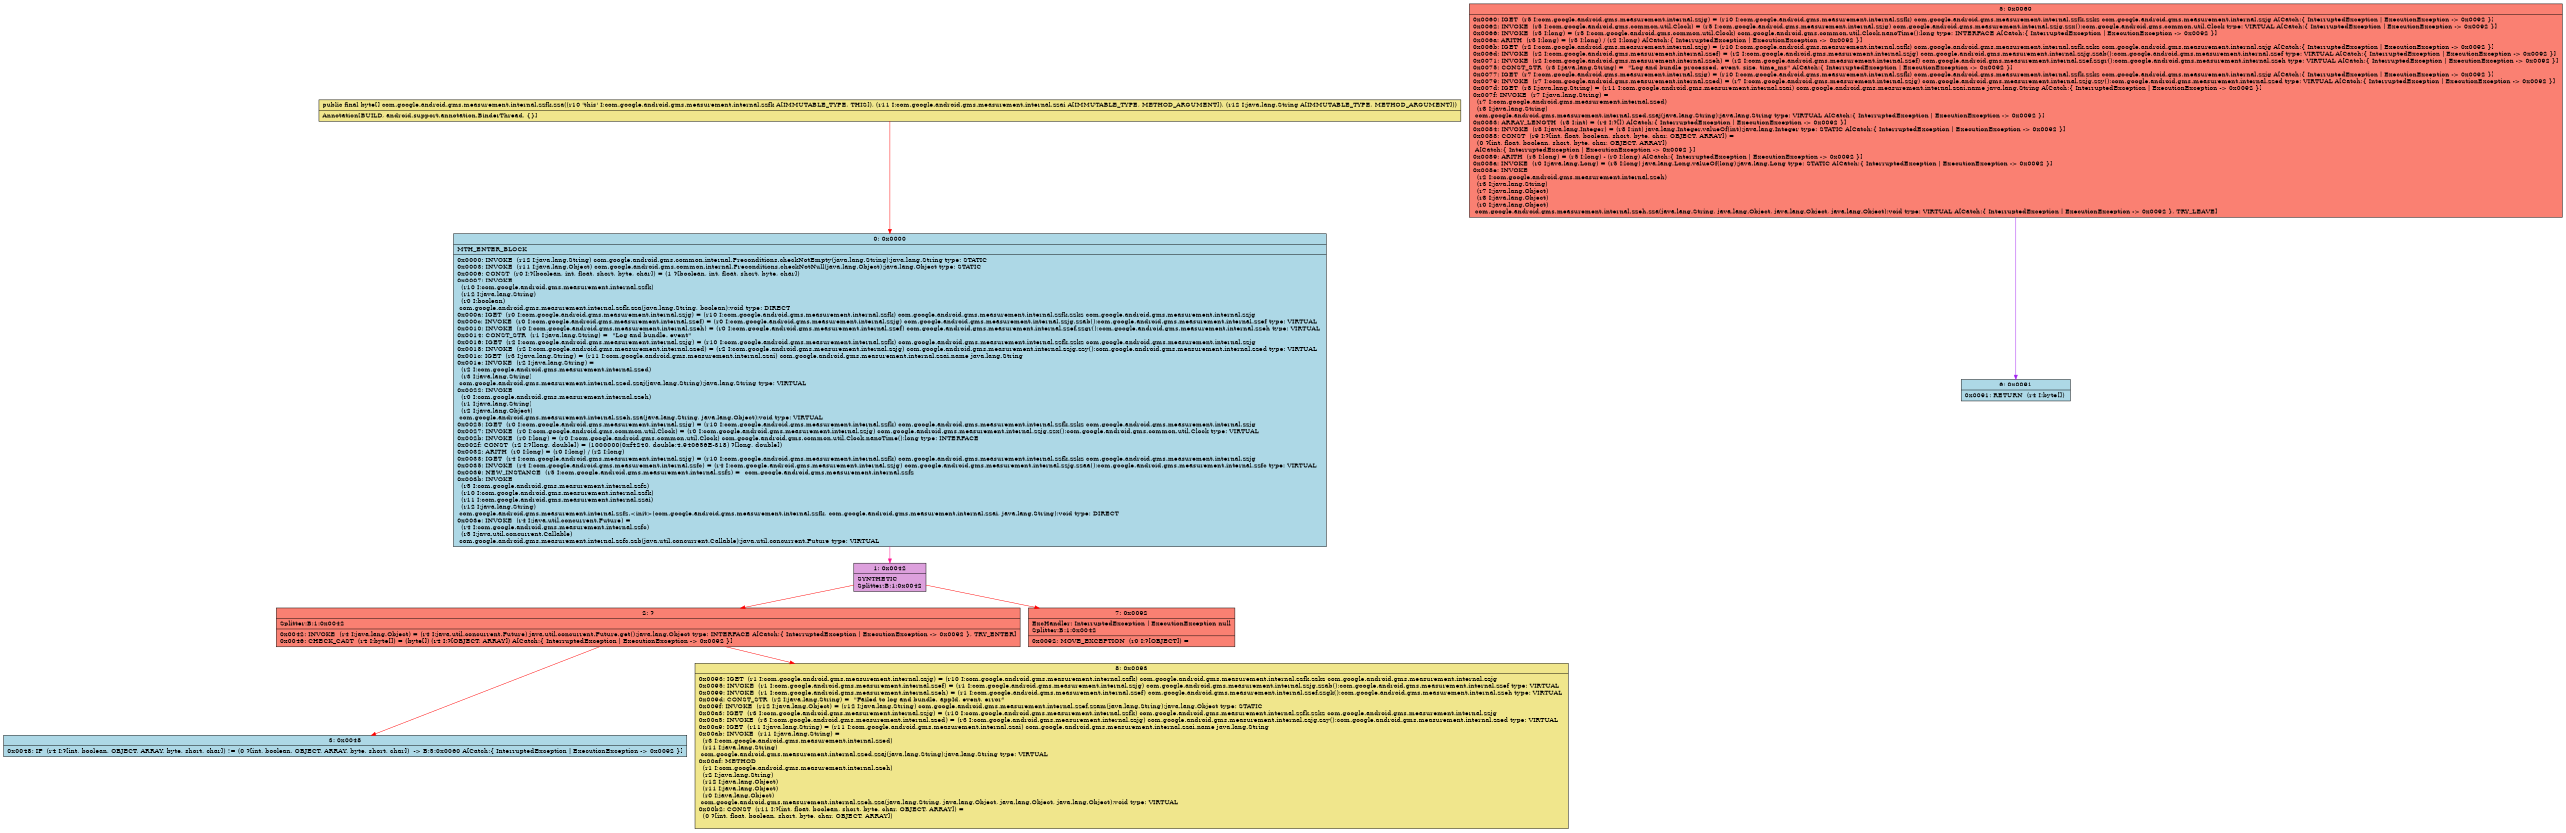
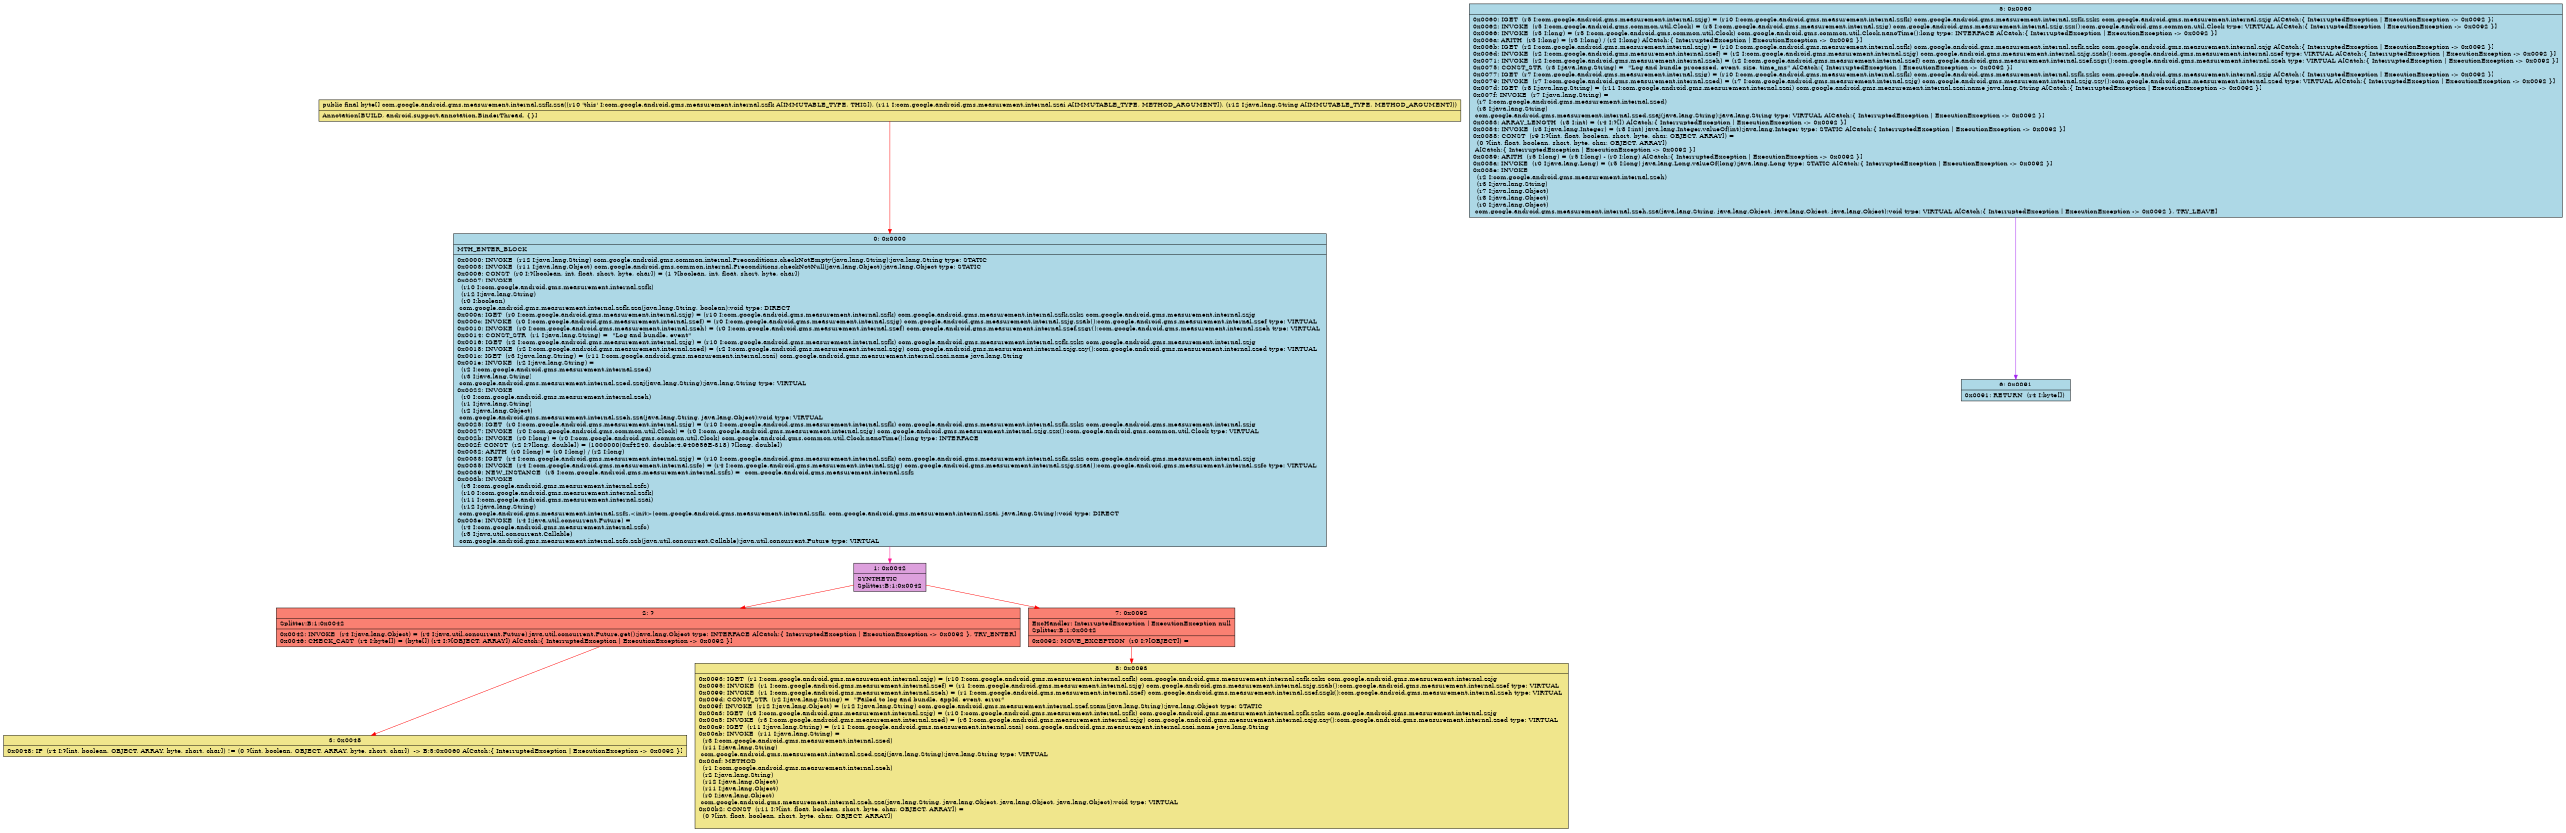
(2016, 111) -> (2016, 111)
(758, 654) -> (1132, 653)
(345, 746) -> (345, 746)
